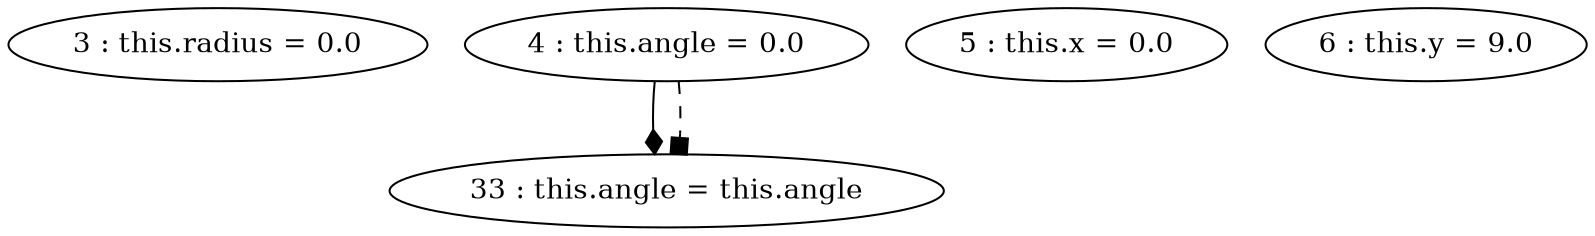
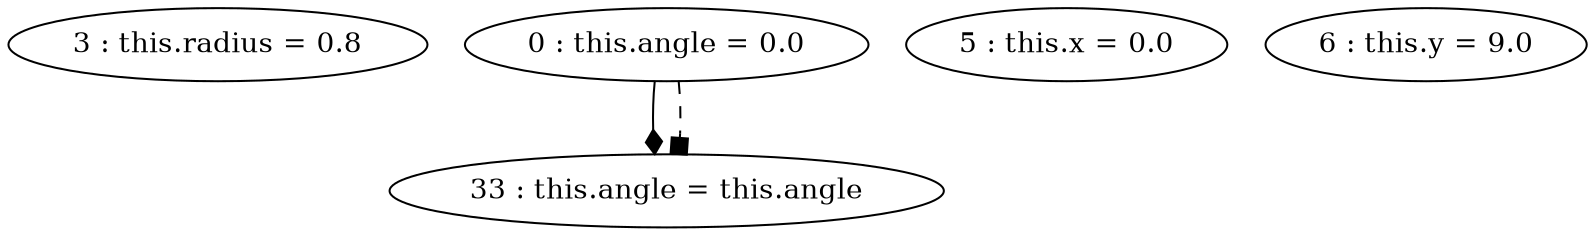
(218, 45) -> (218, 45)
(667, 45) -> (667, 45)
